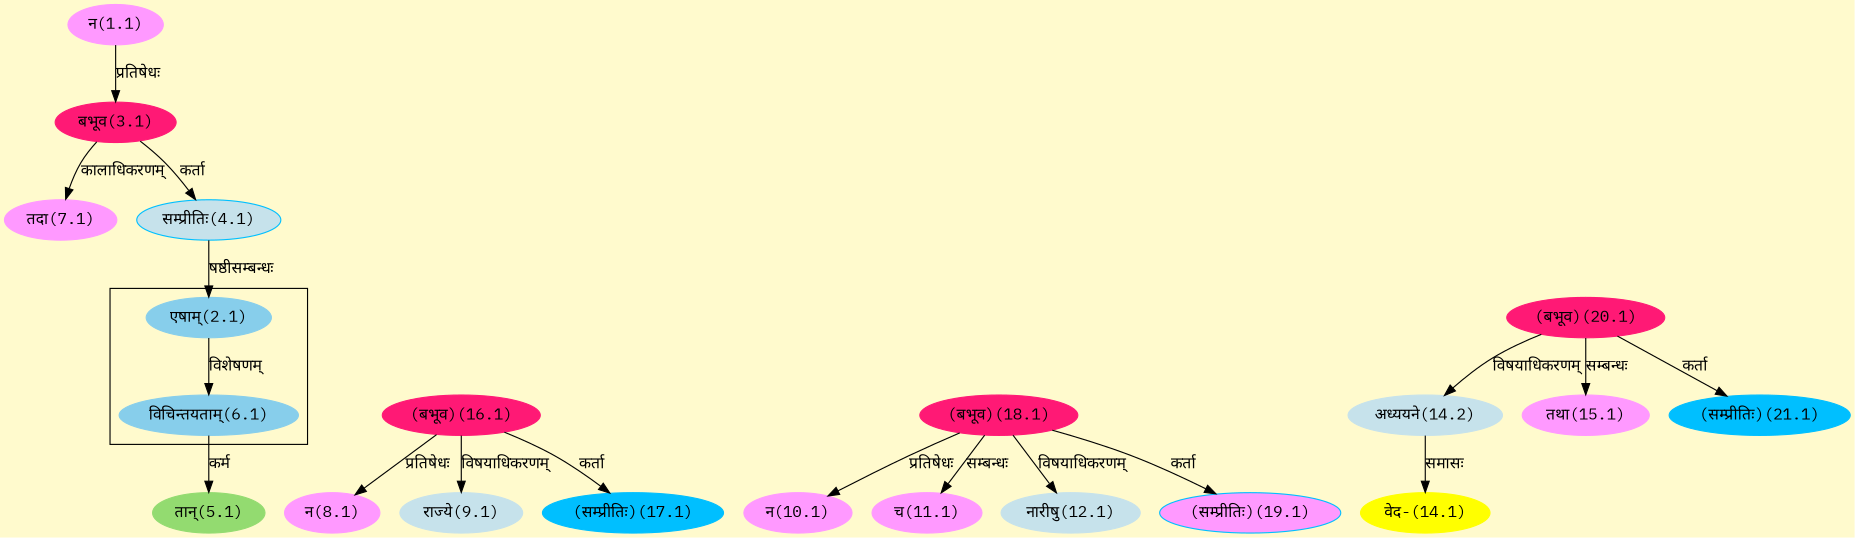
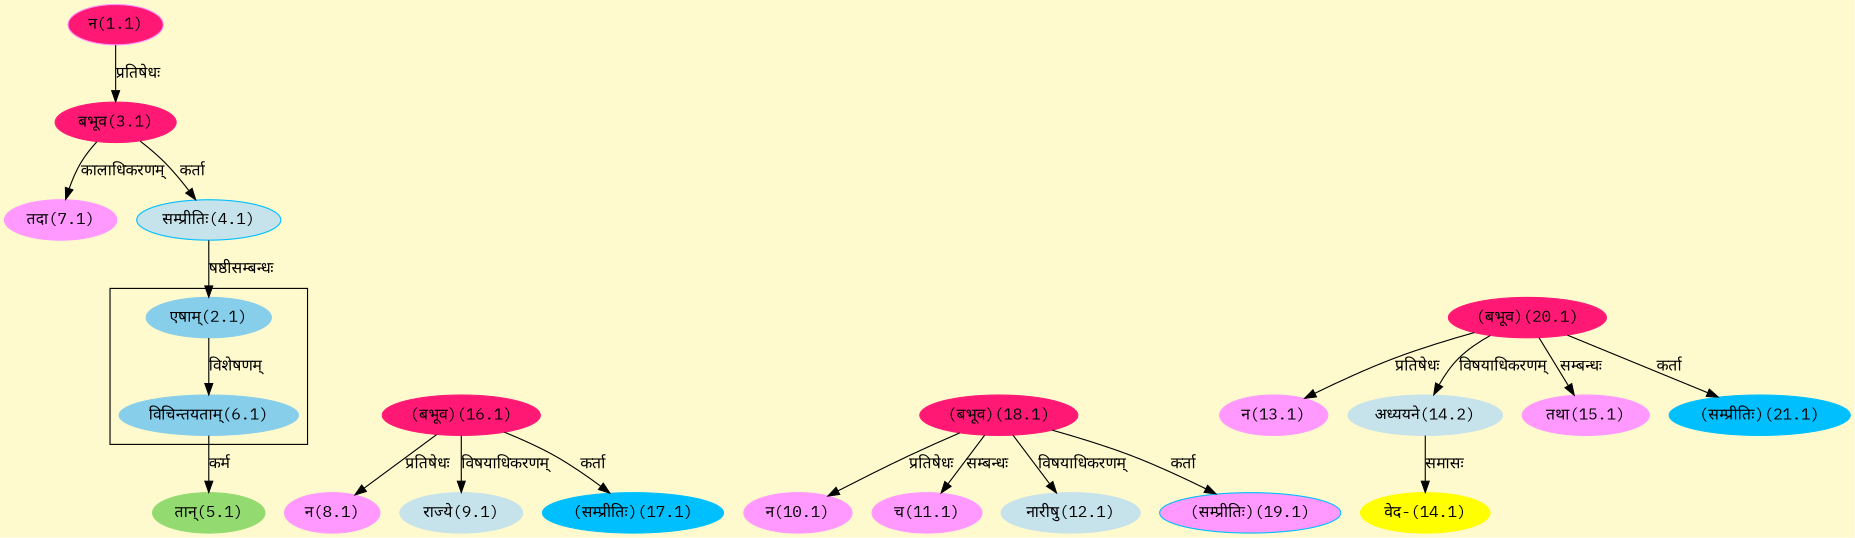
(116, 25) -> (116, 25)
none -> (1274, 415)
